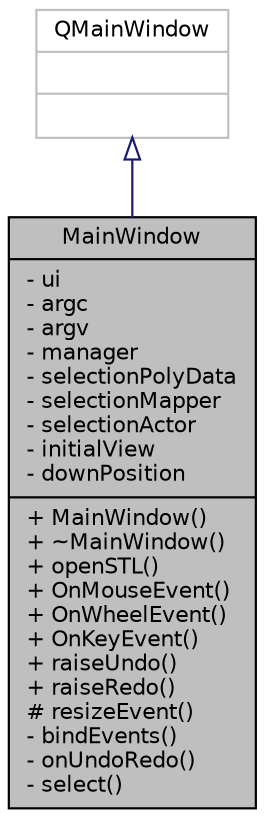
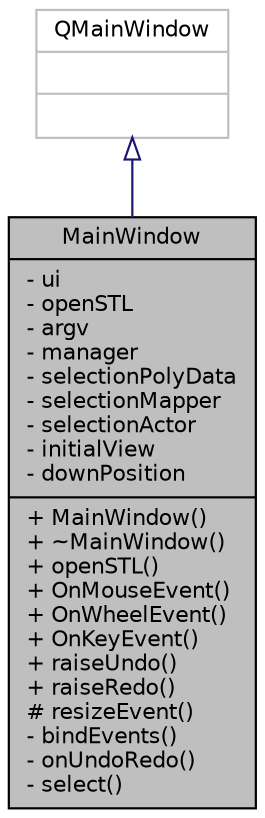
(57, 304) -> (81, 304)
